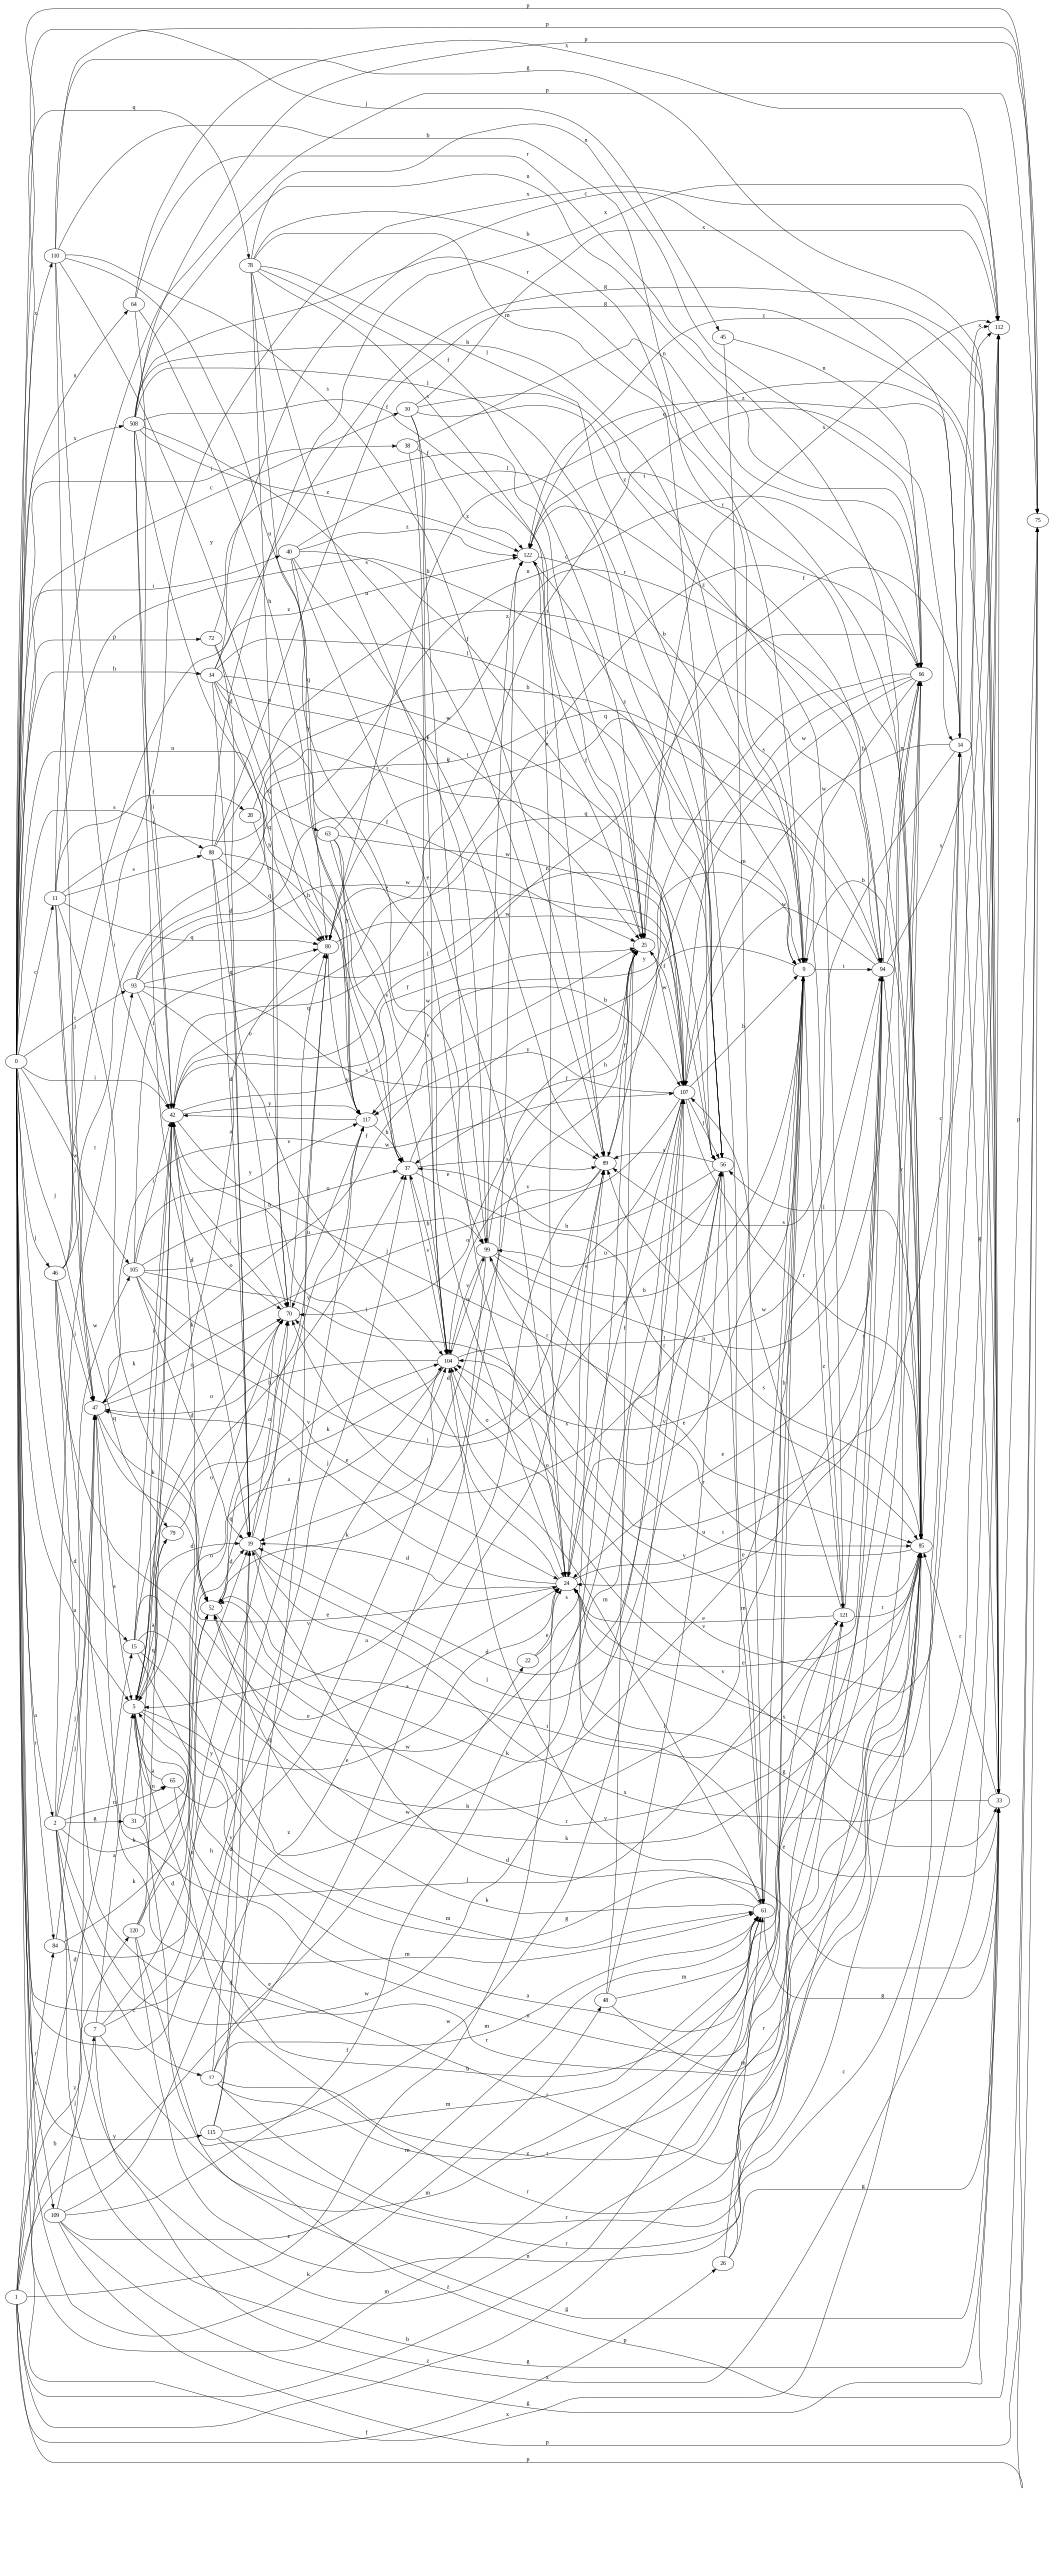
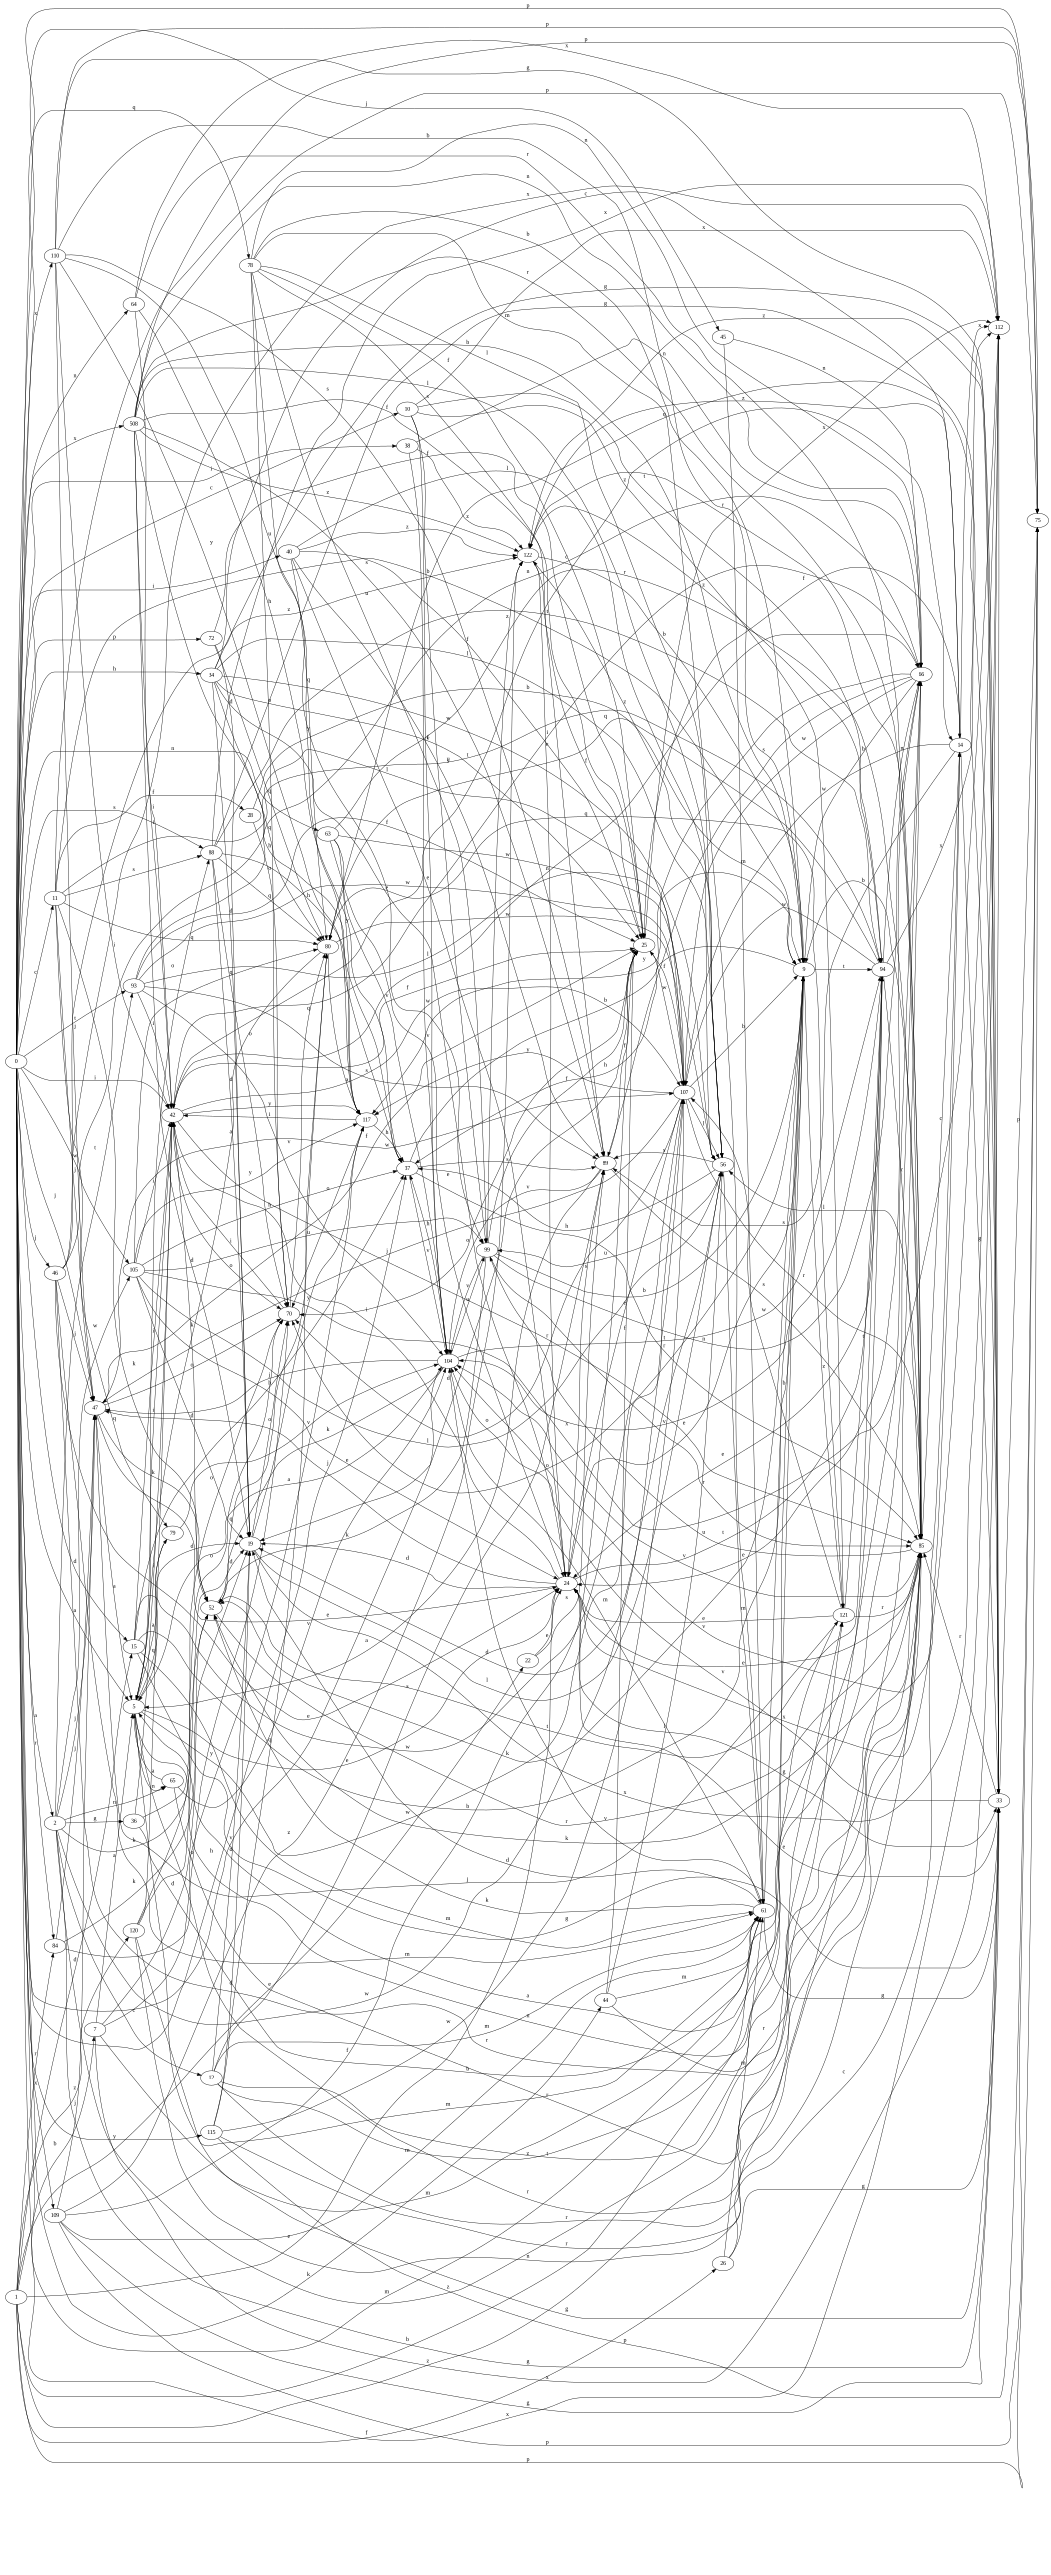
(347, 1080) -> (347, 1080)
(745, 1380) -> (796, 1328)
(171, 1497) -> (153, 1280)
(134, 1821) -> (134, 1821)
(605, 2000) -> (605, 2000)
